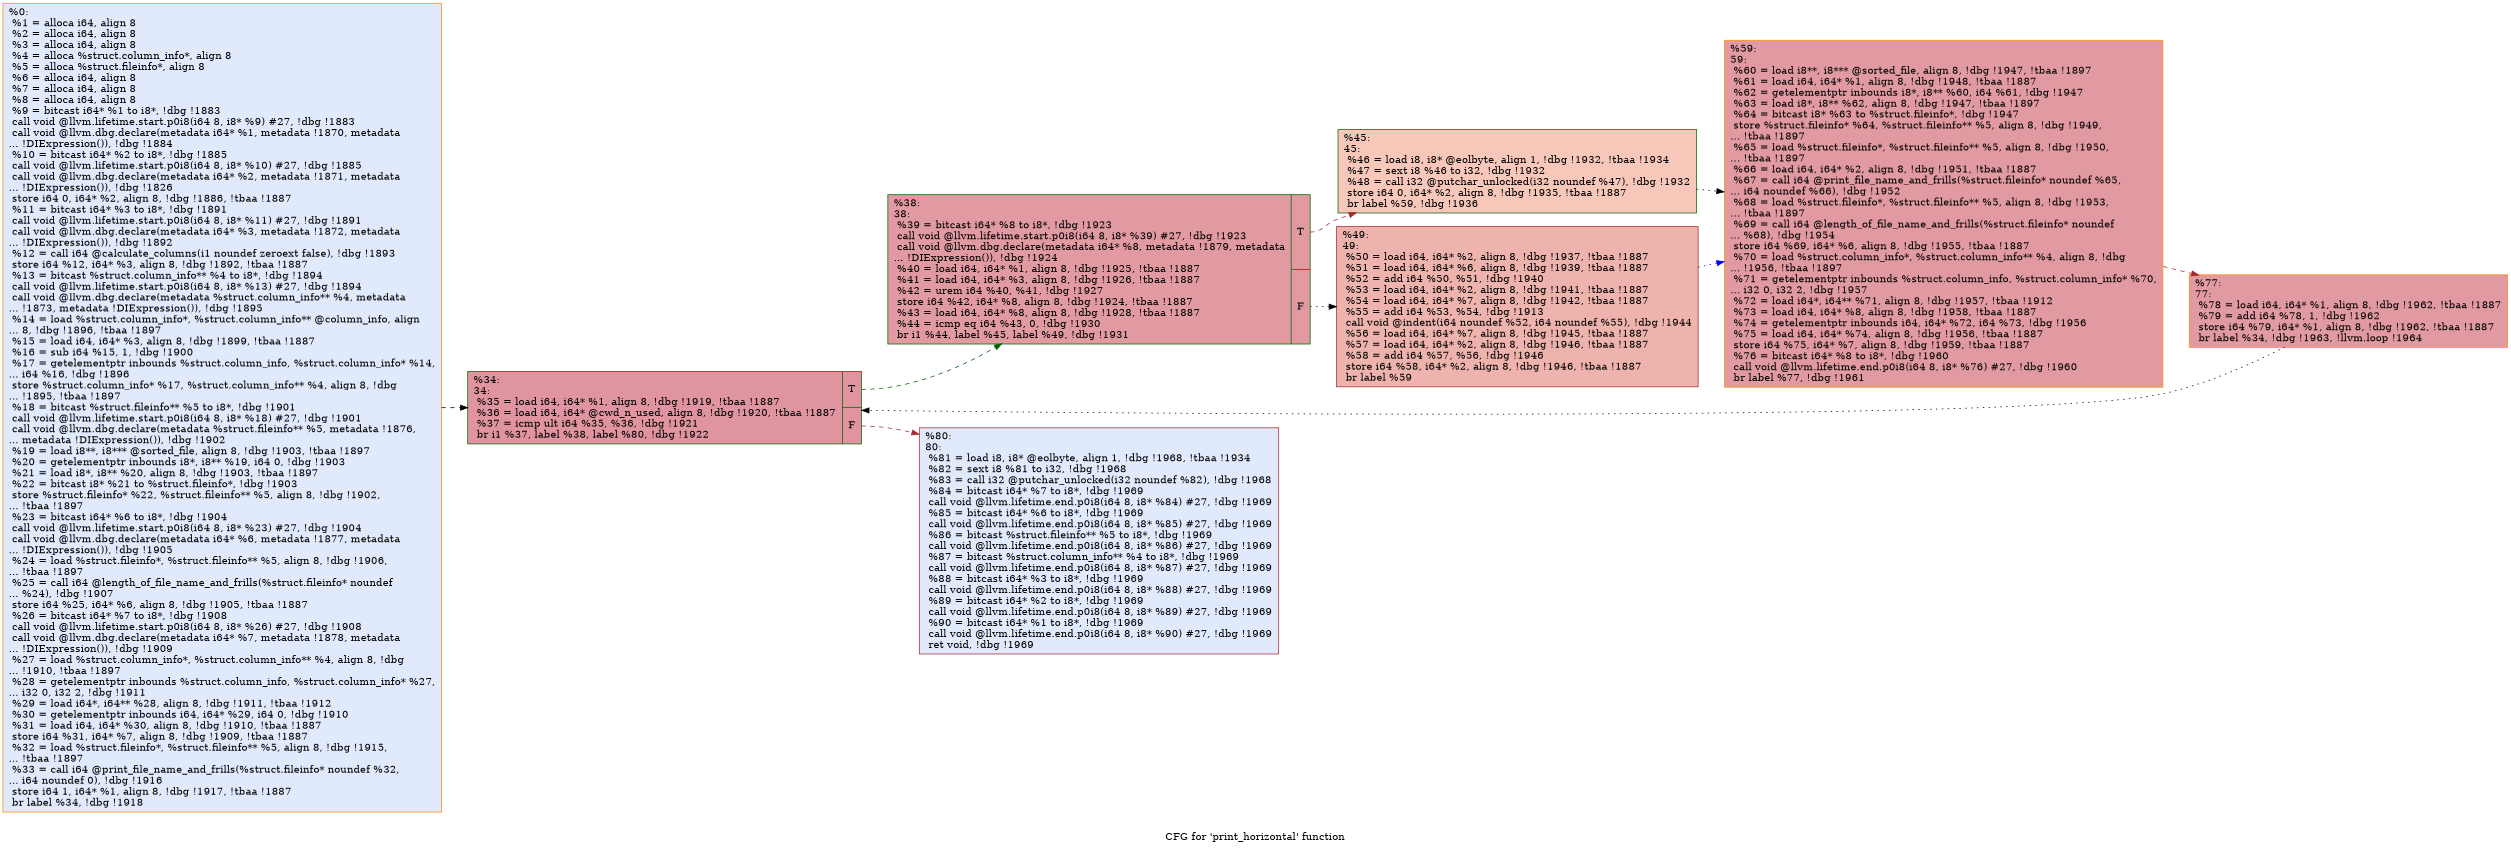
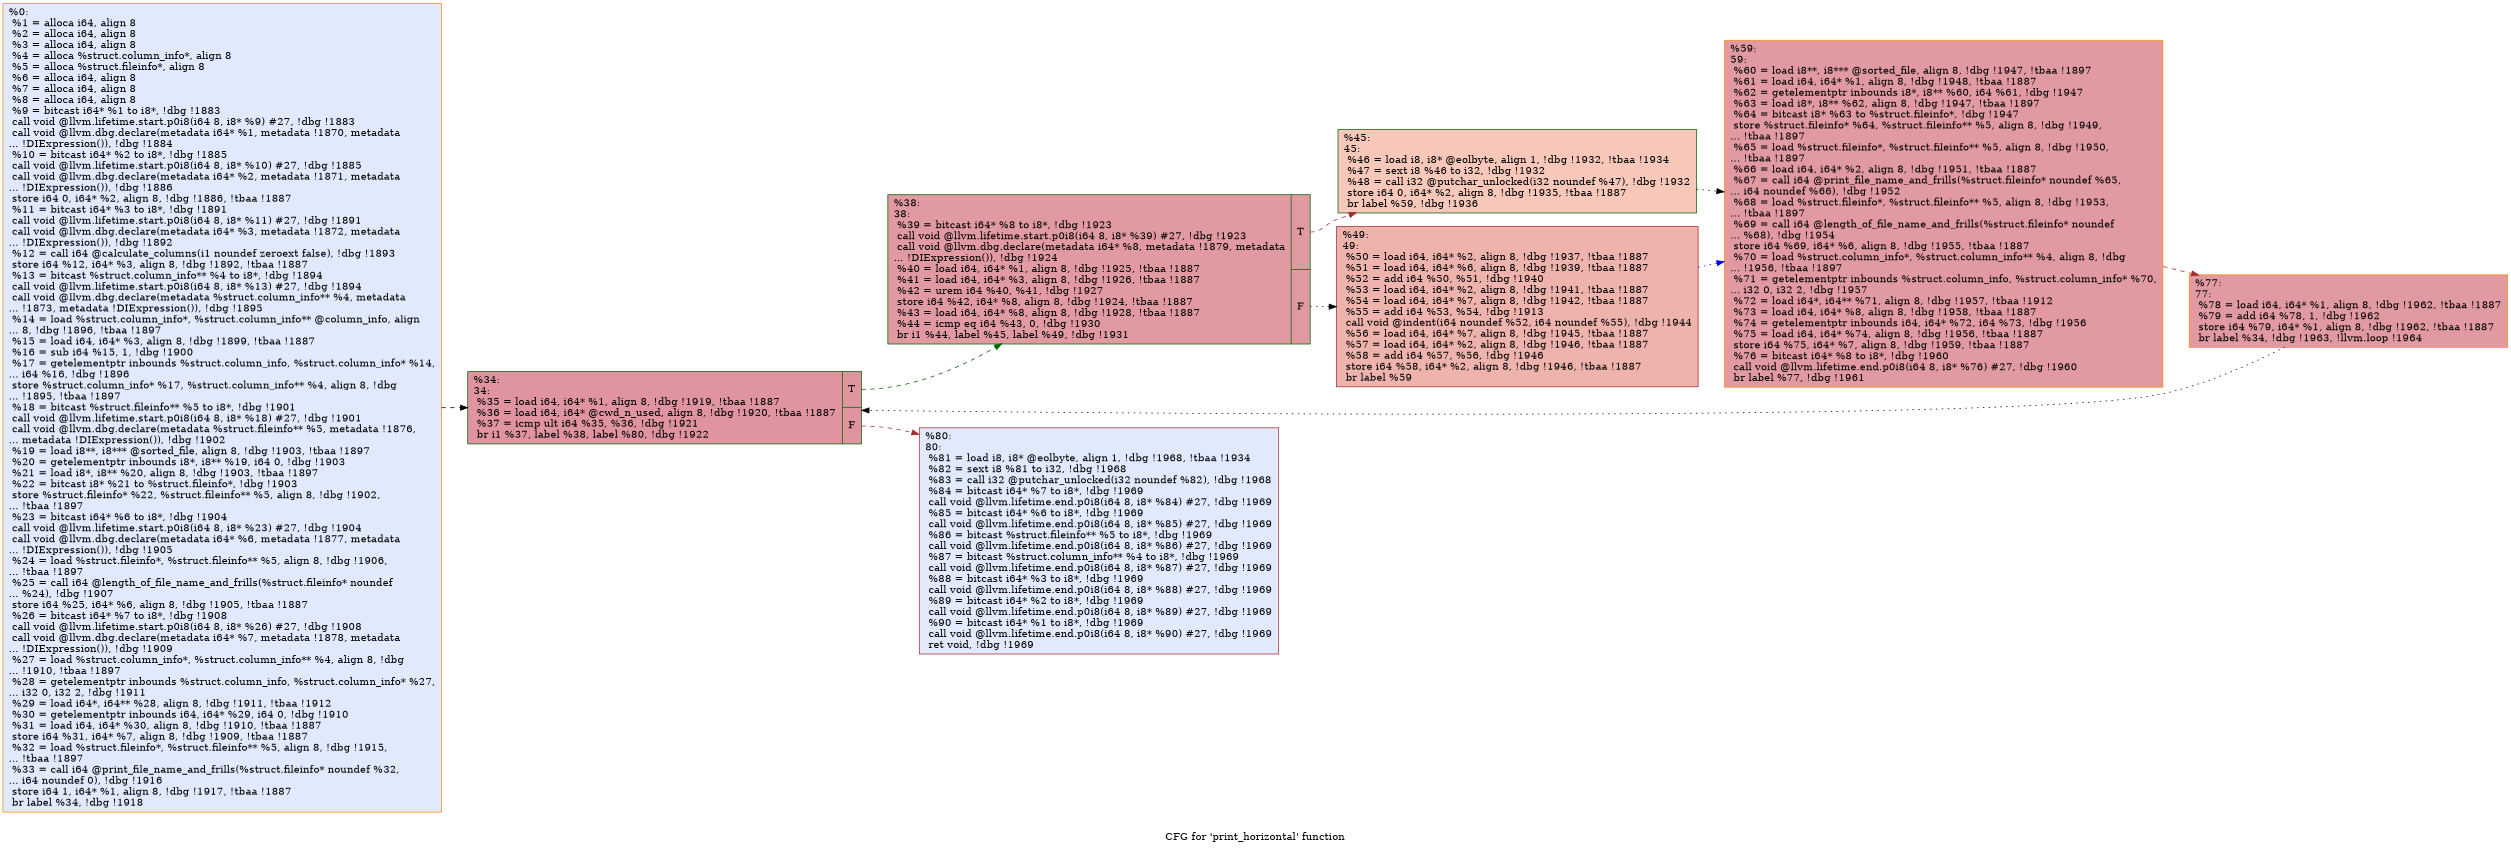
(91, 188) -> (91, 188)
